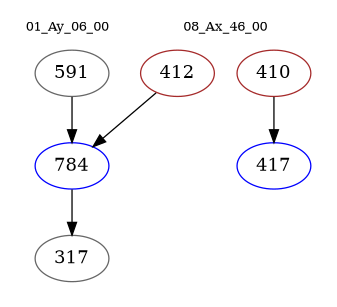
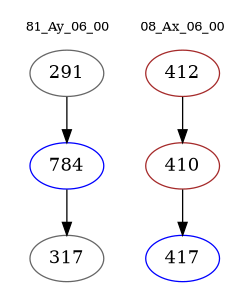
(68, 28) -> (68, 28)
(226, 28) -> (183, 28)
(72, 73) -> (67, 73)
(139, 108) -> (183, 113)
